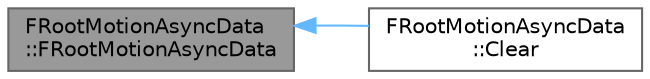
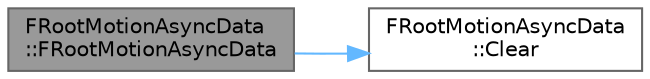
(342, 26) -> (321, 54)
